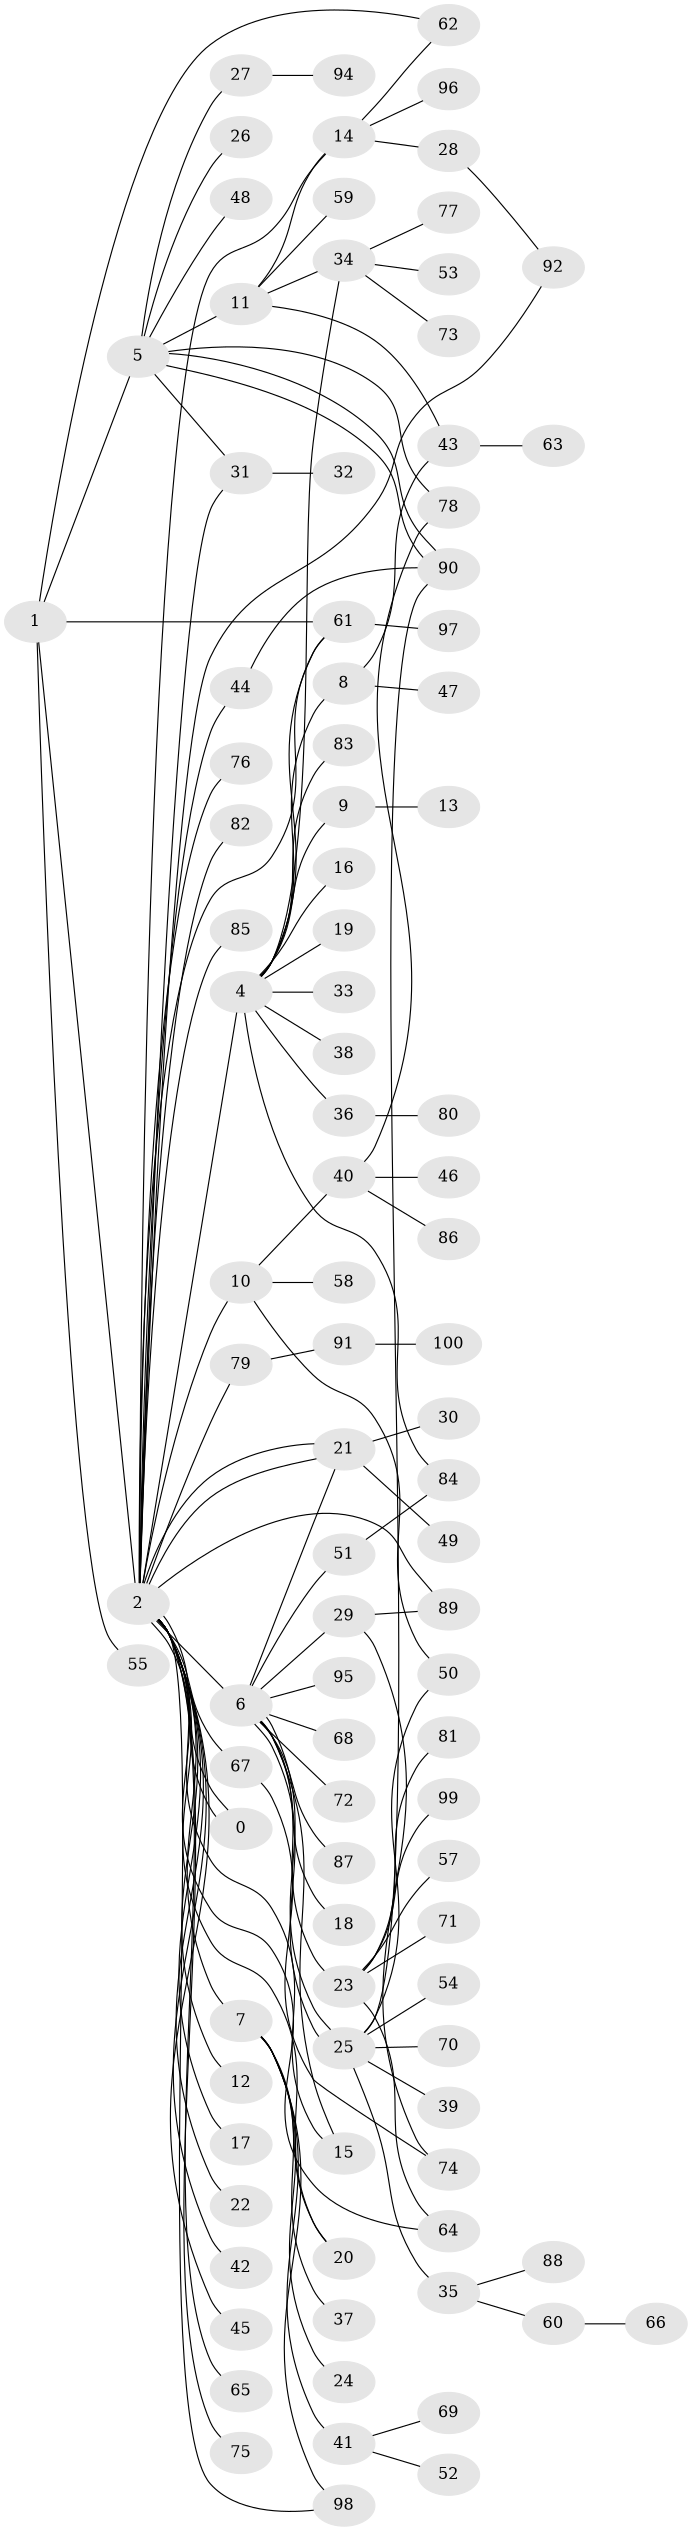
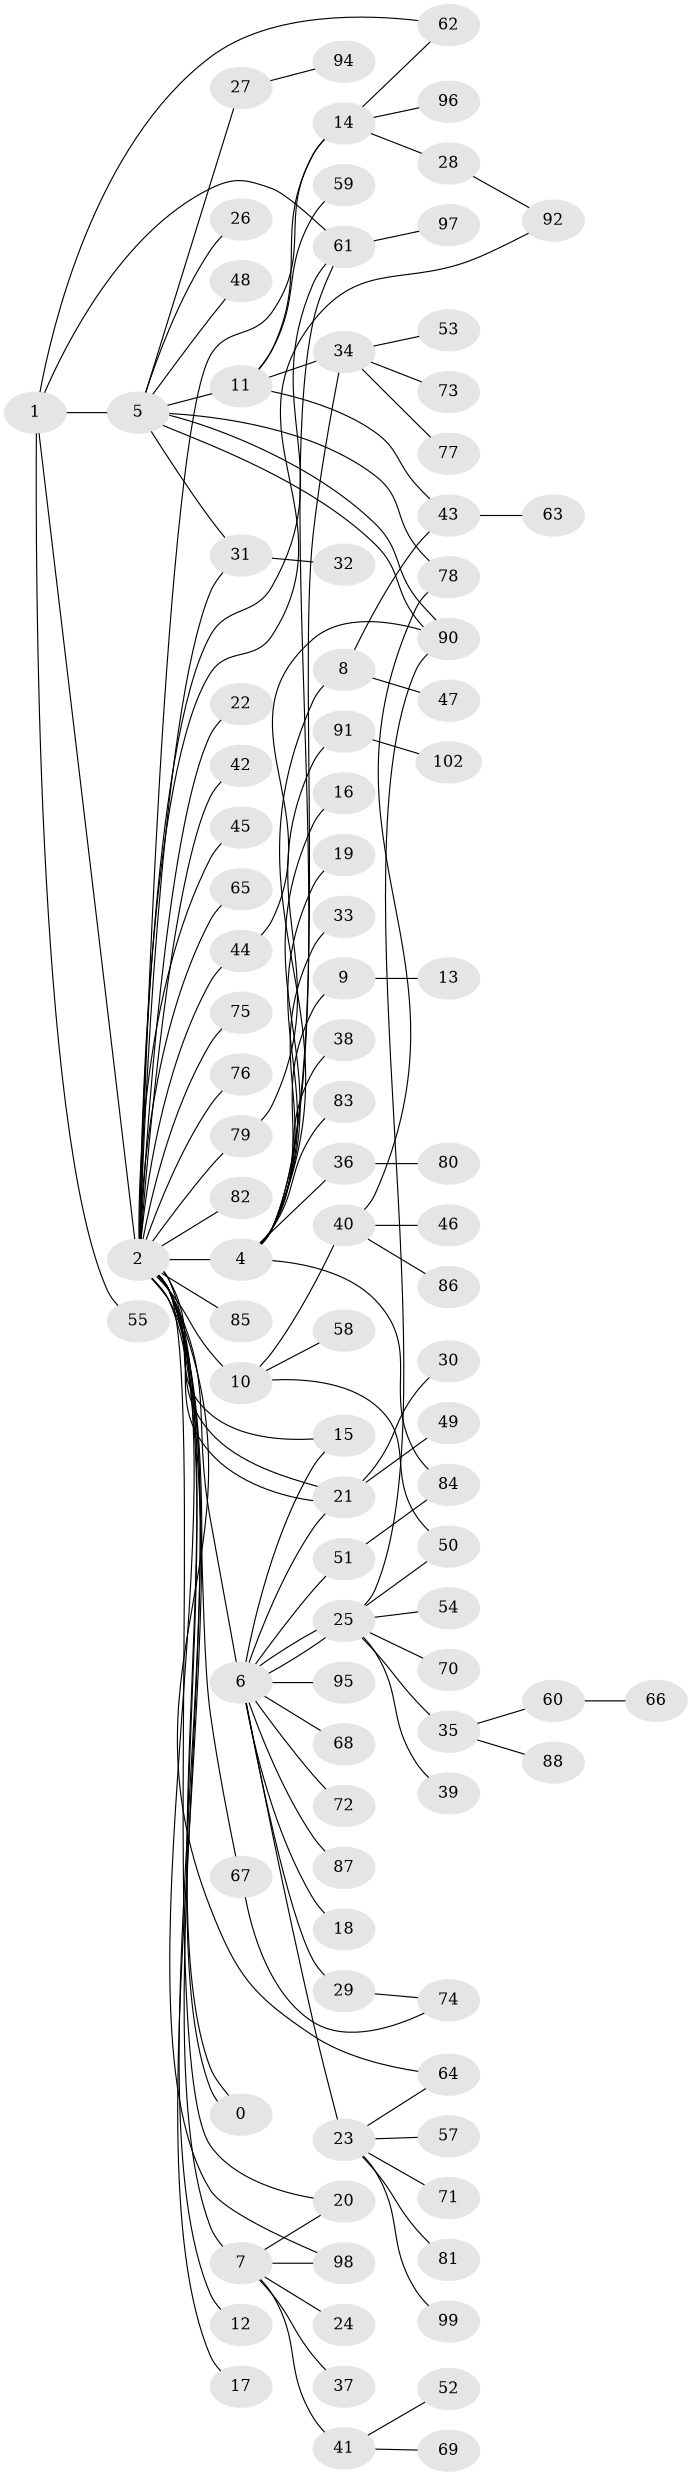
(449, 1344) -> (449, 762)
(449, 1609) -> none
